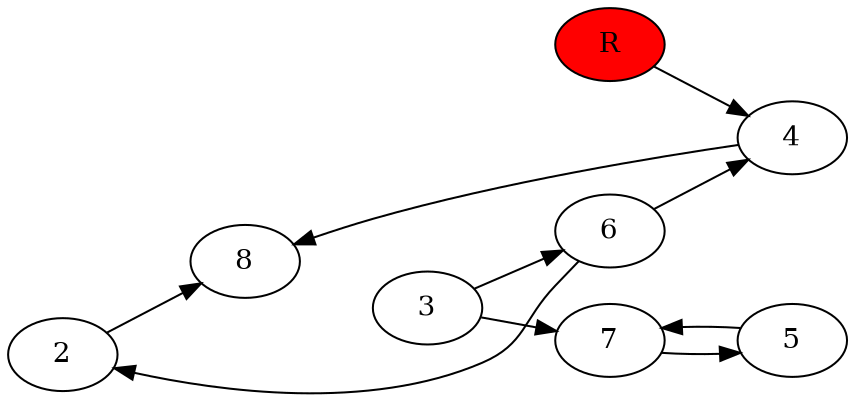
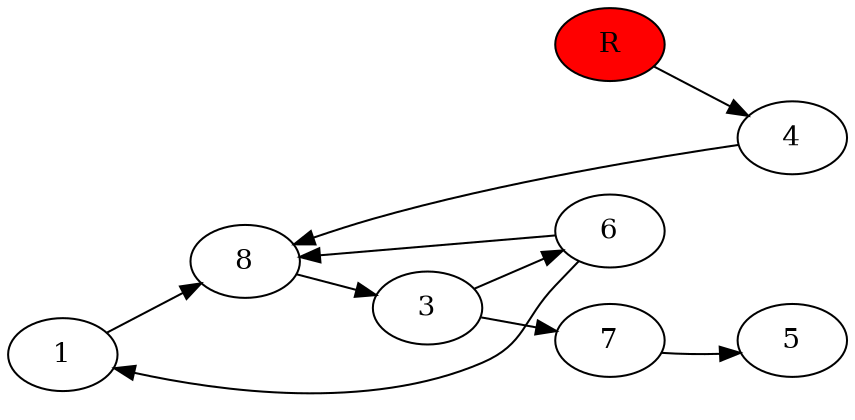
(692, 189) -> (438, 245)
none -> (327, 282)
(711, 327) -> none
(63, 355) -> (63, 355)
